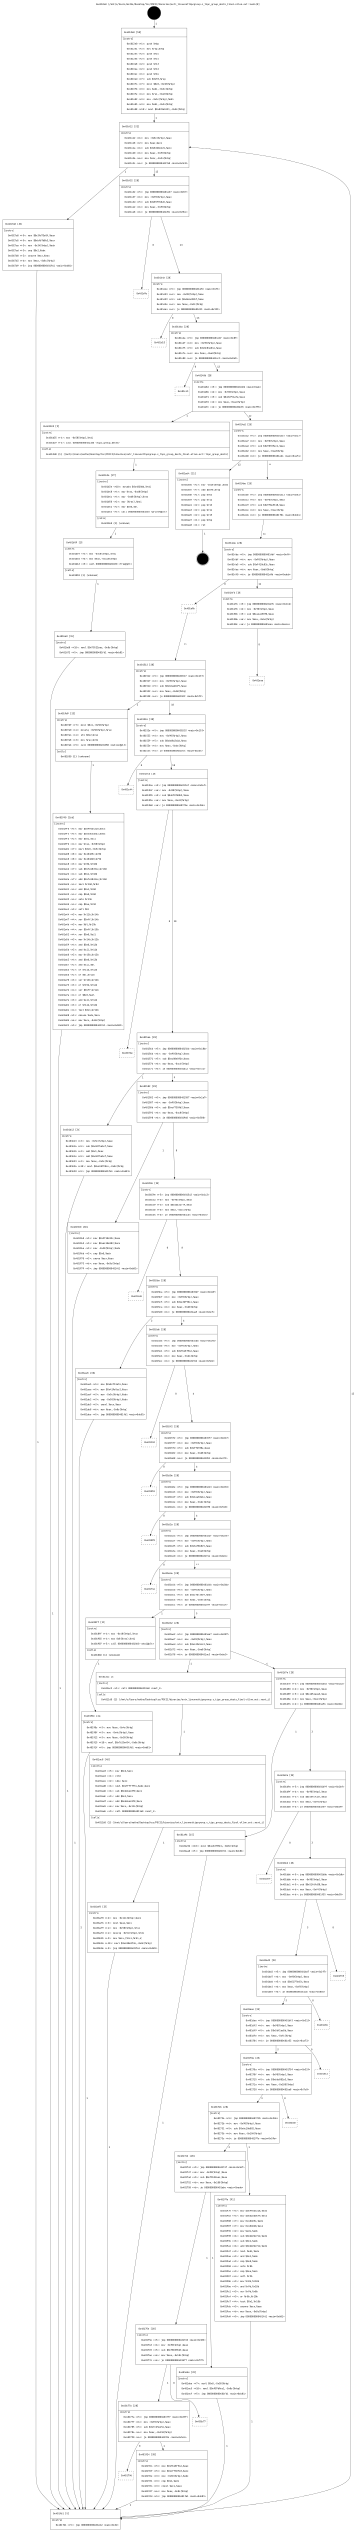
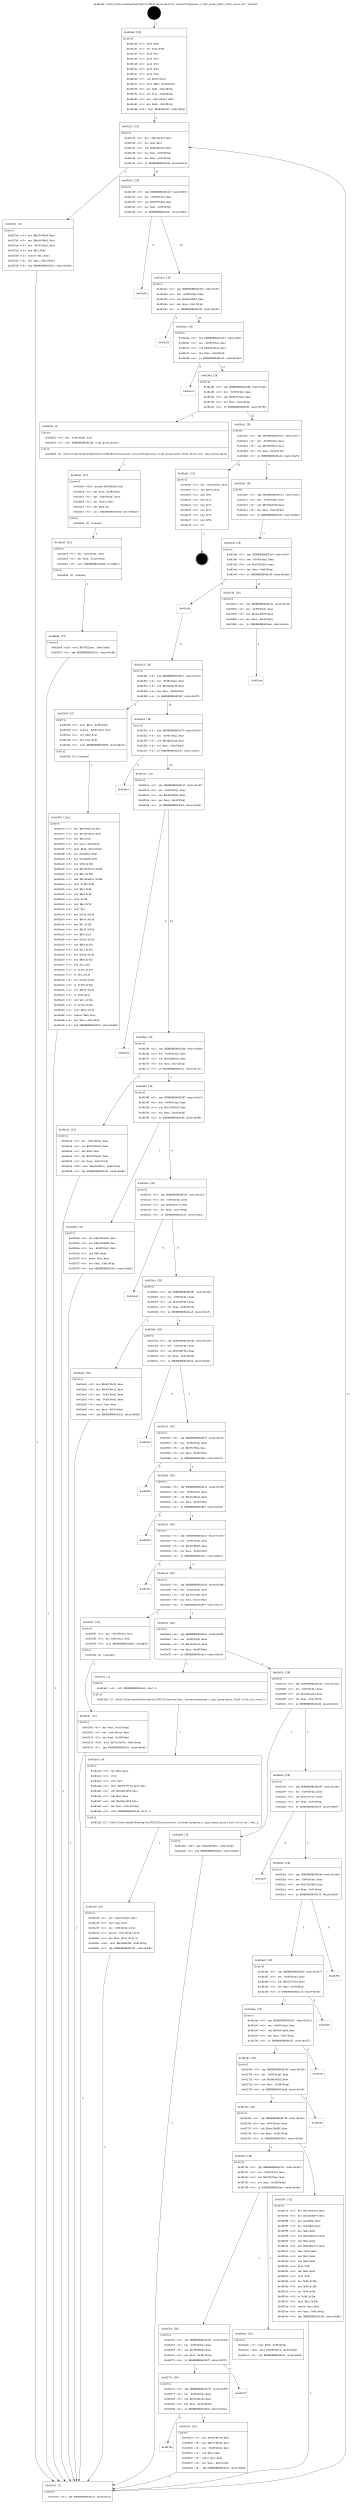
(214, 2494) -> none
